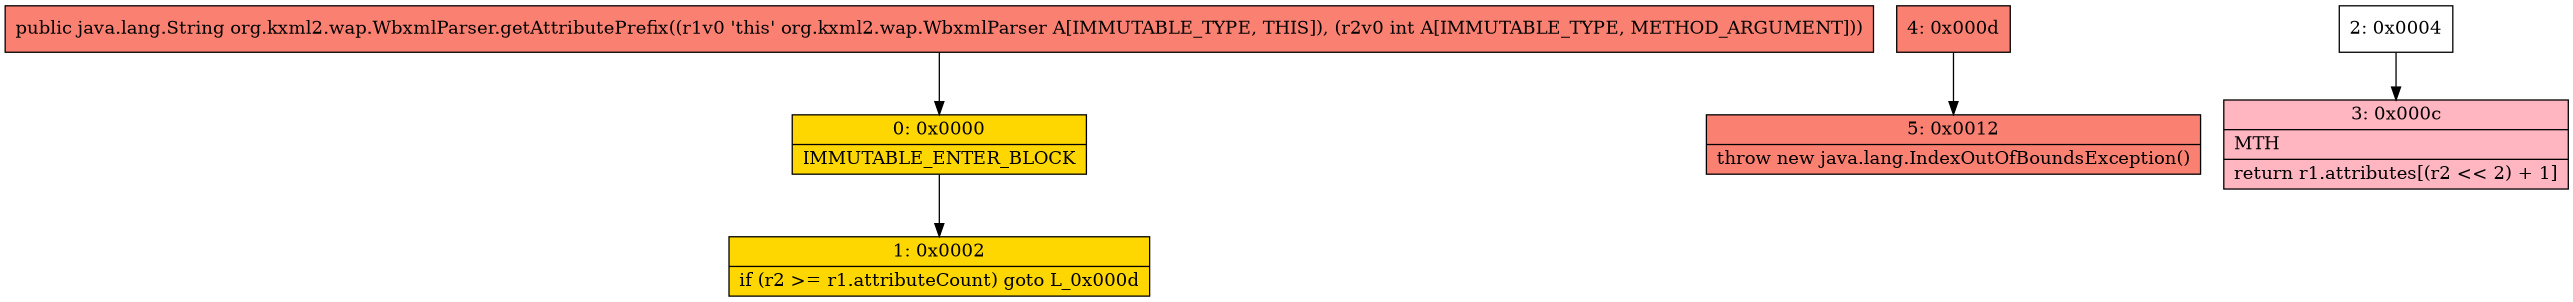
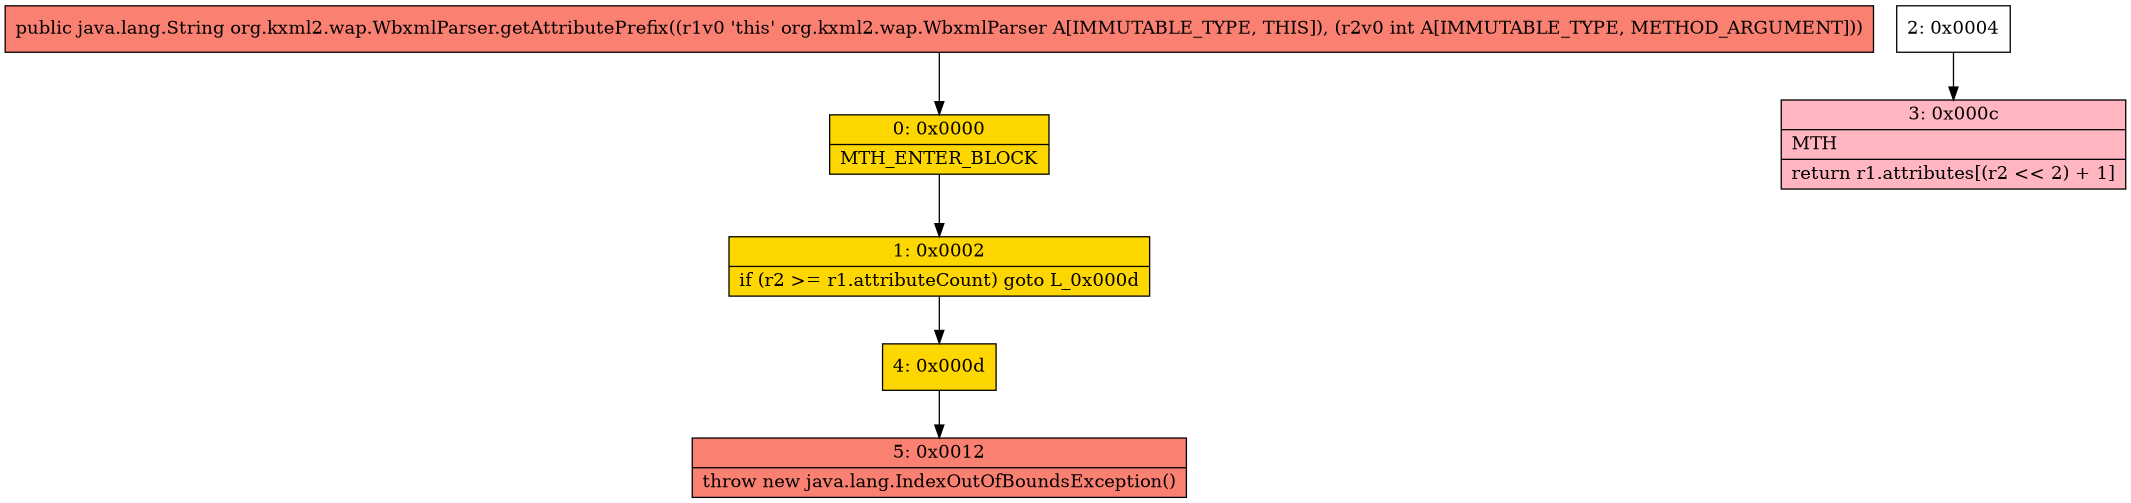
(1953, 29) -> (939, 367)
(939, 159) -> (939, 159)
none -> (939, 313)
